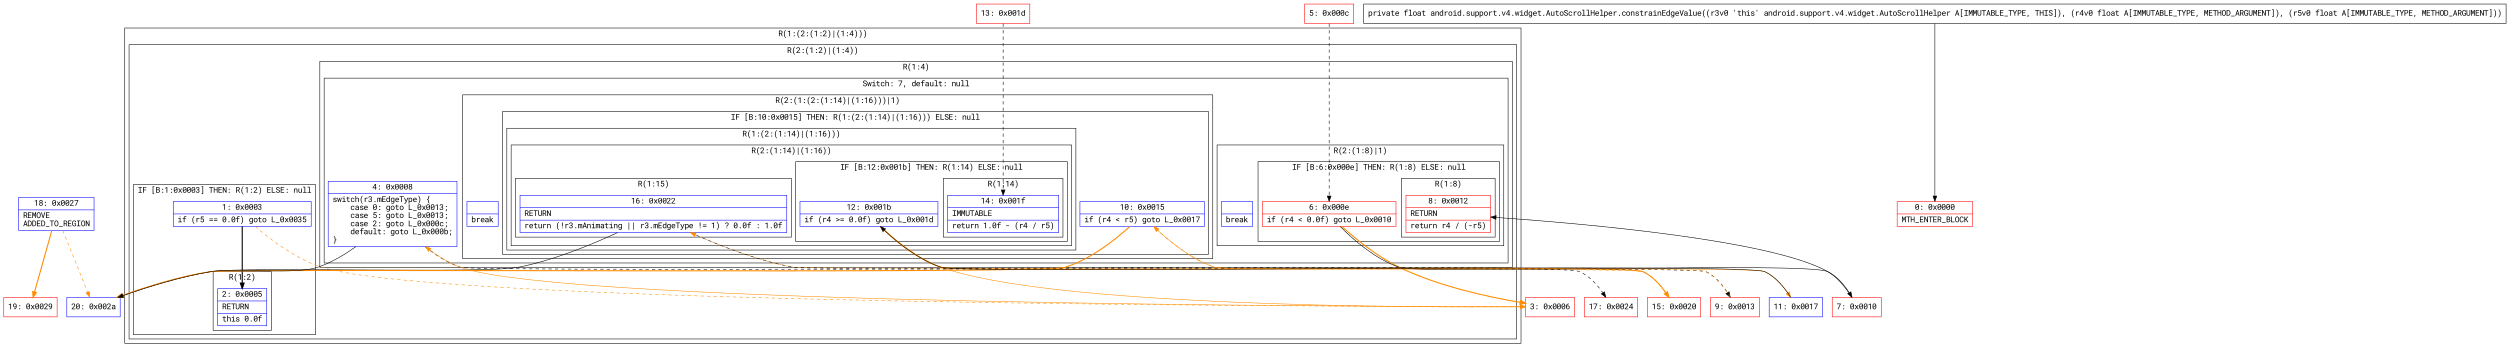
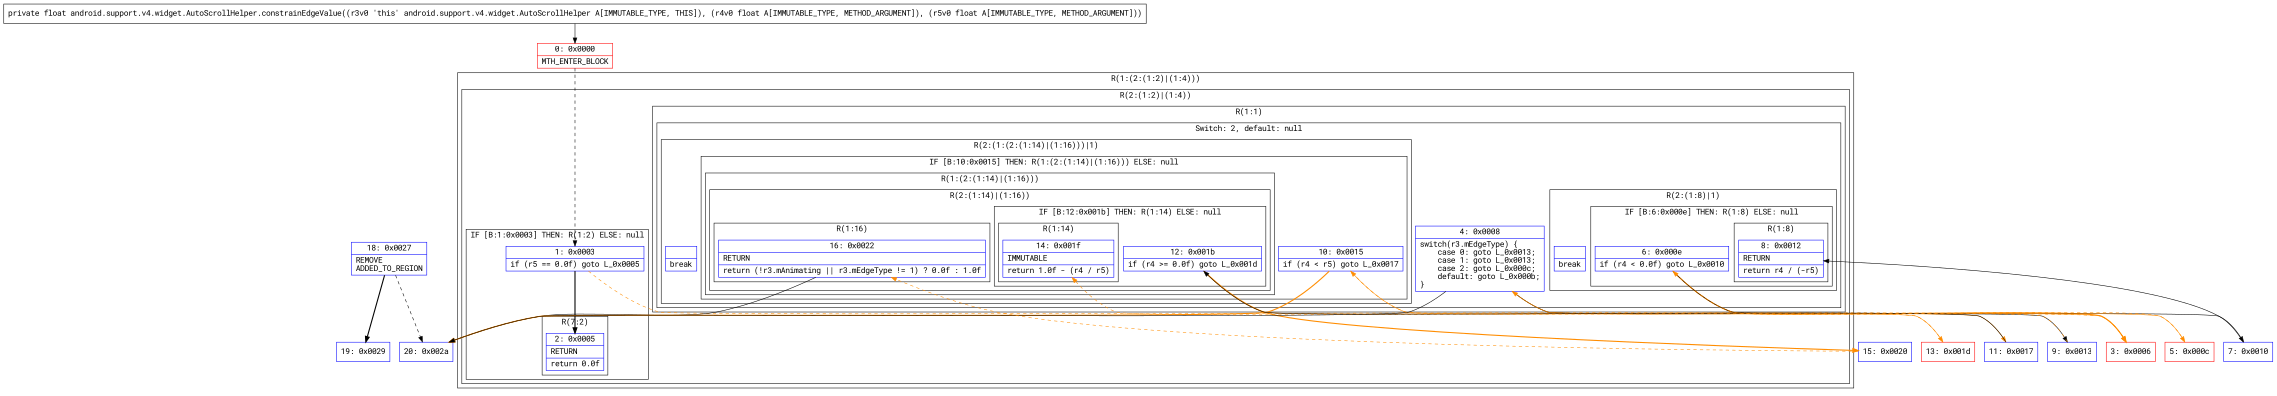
(916, 68) -> (1249, 112)
(916, 84) -> (1249, 129)
(1003, 107) -> (1509, 314)
(1329, 110) -> (1931, 313)
none -> (575, 154)
(653, 185) -> (852, 229)
(1329, 214) -> (1662, 259)
(1448, 214) -> (1781, 259)
(390, 216) -> (1478, 261)
(242, 220) -> (575, 265)
(43, 261) -> (376, 306)
(75, 261) -> (408, 306)
(1078, 269) -> (1790, 314)
(242, 278) -> (575, 323)
(1193, 300) -> (1570, 314)
(30, 307) -> (363, 352)
(1611, 307) -> none
(1674, 307) -> (1885, 352)
(1735, 307) -> (2072, 352)
(1857, 307) -> (2248, 352)
none -> (1849, 314)
(242, 319) -> (575, 364)
